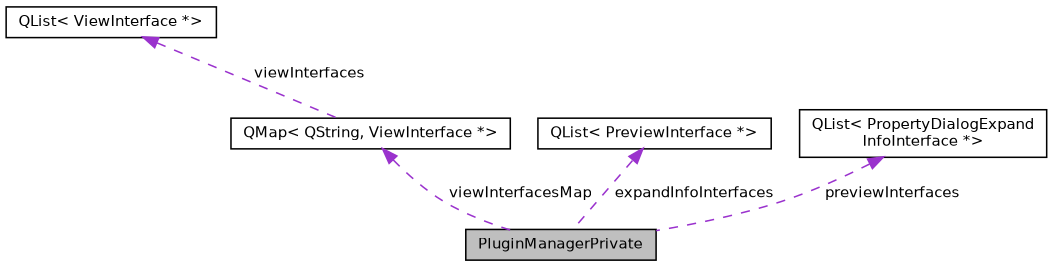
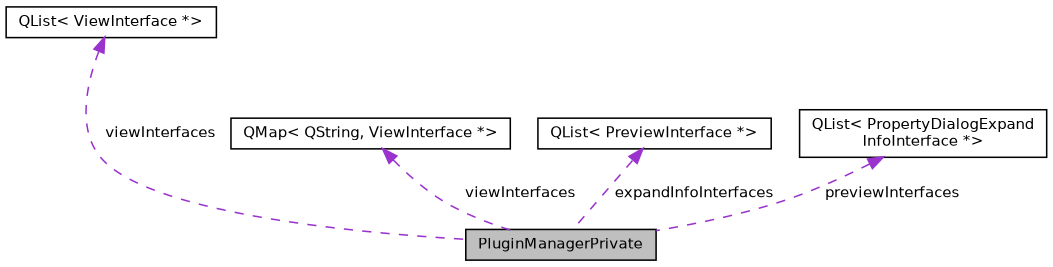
(248, 81) -> (223, 209)
(519, 193) -> (519, 193)
